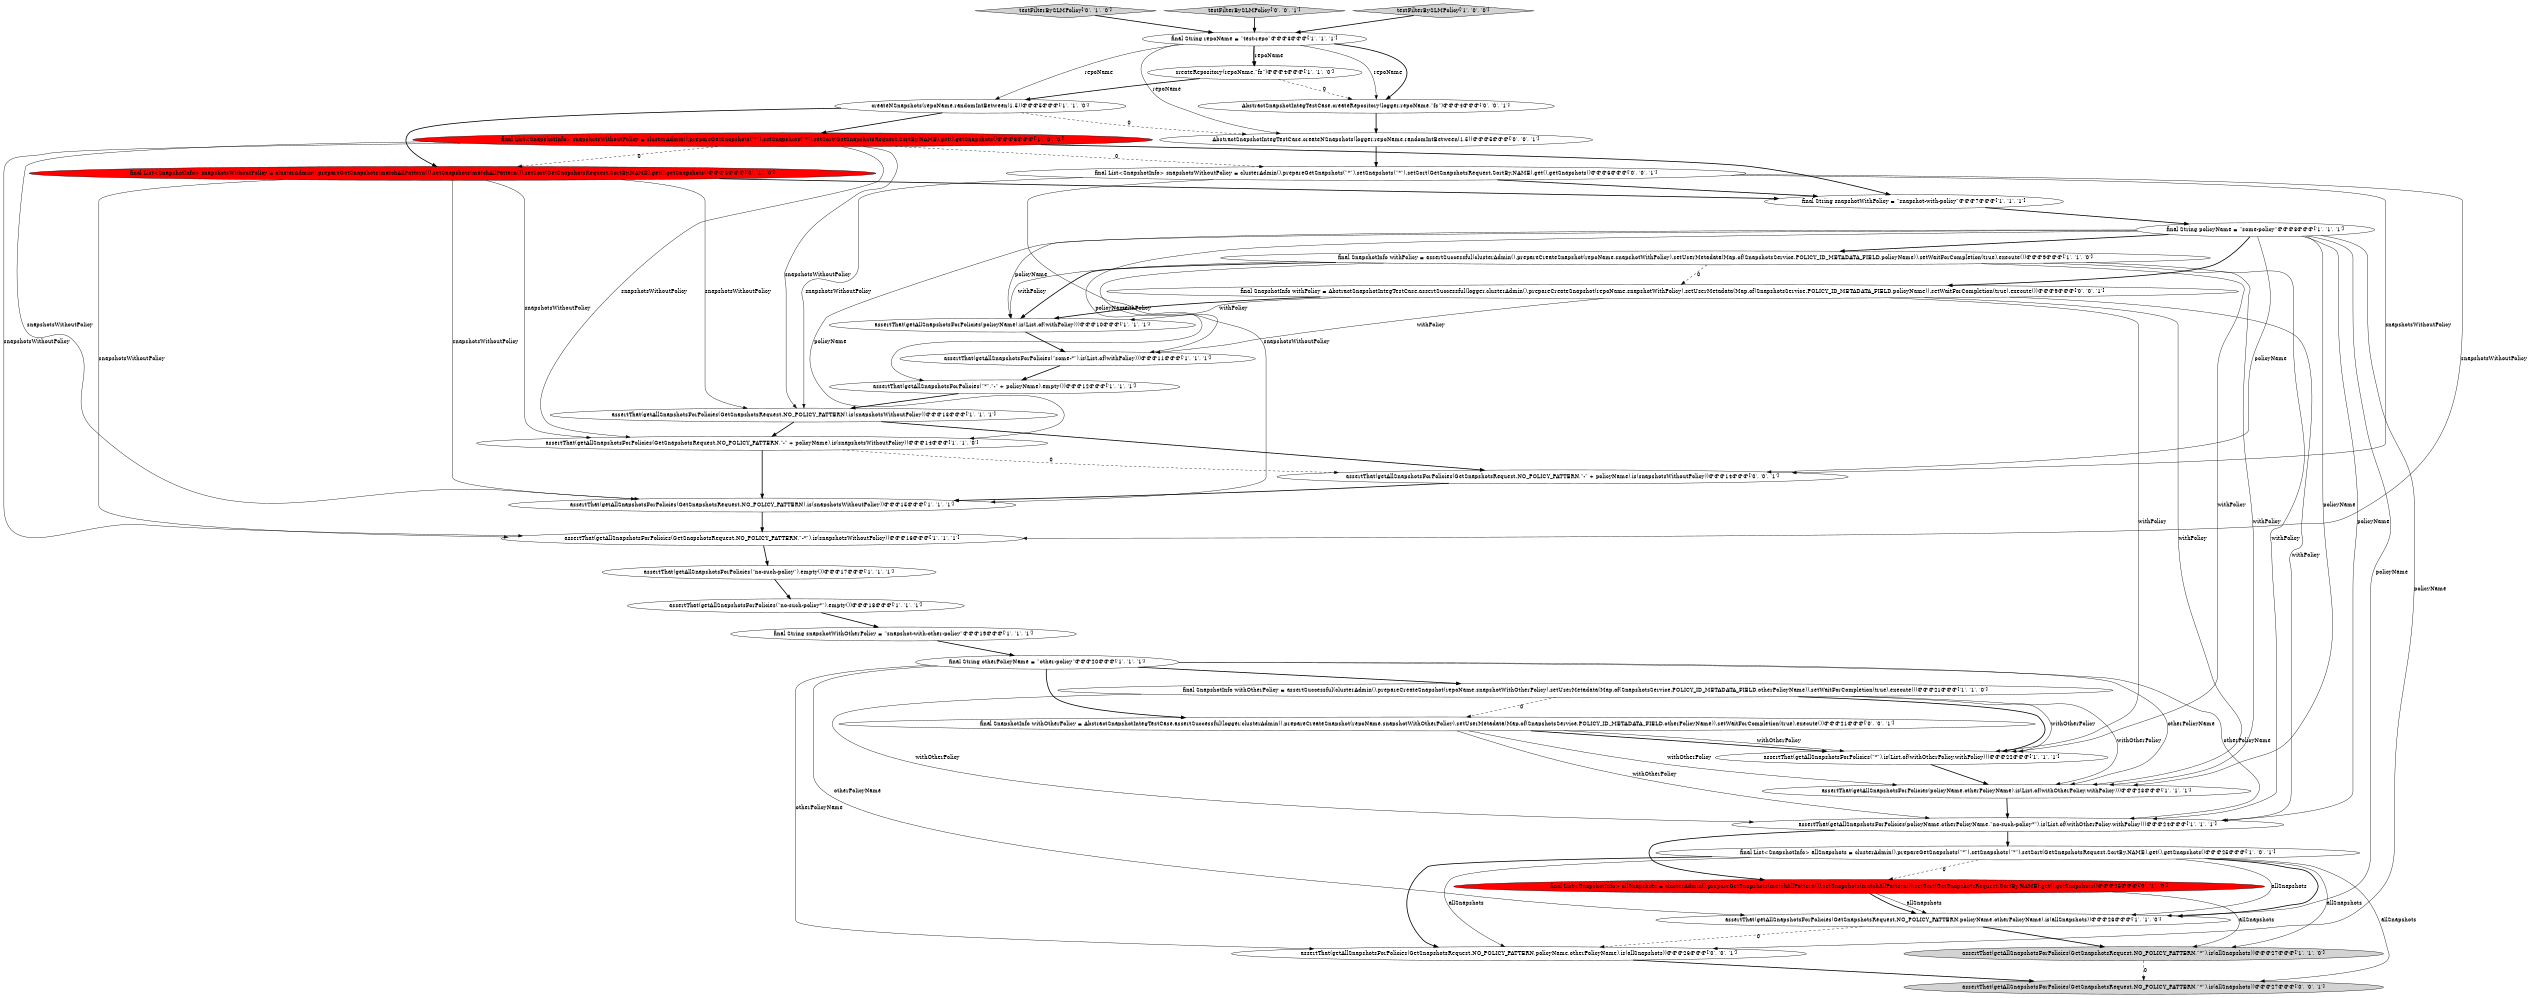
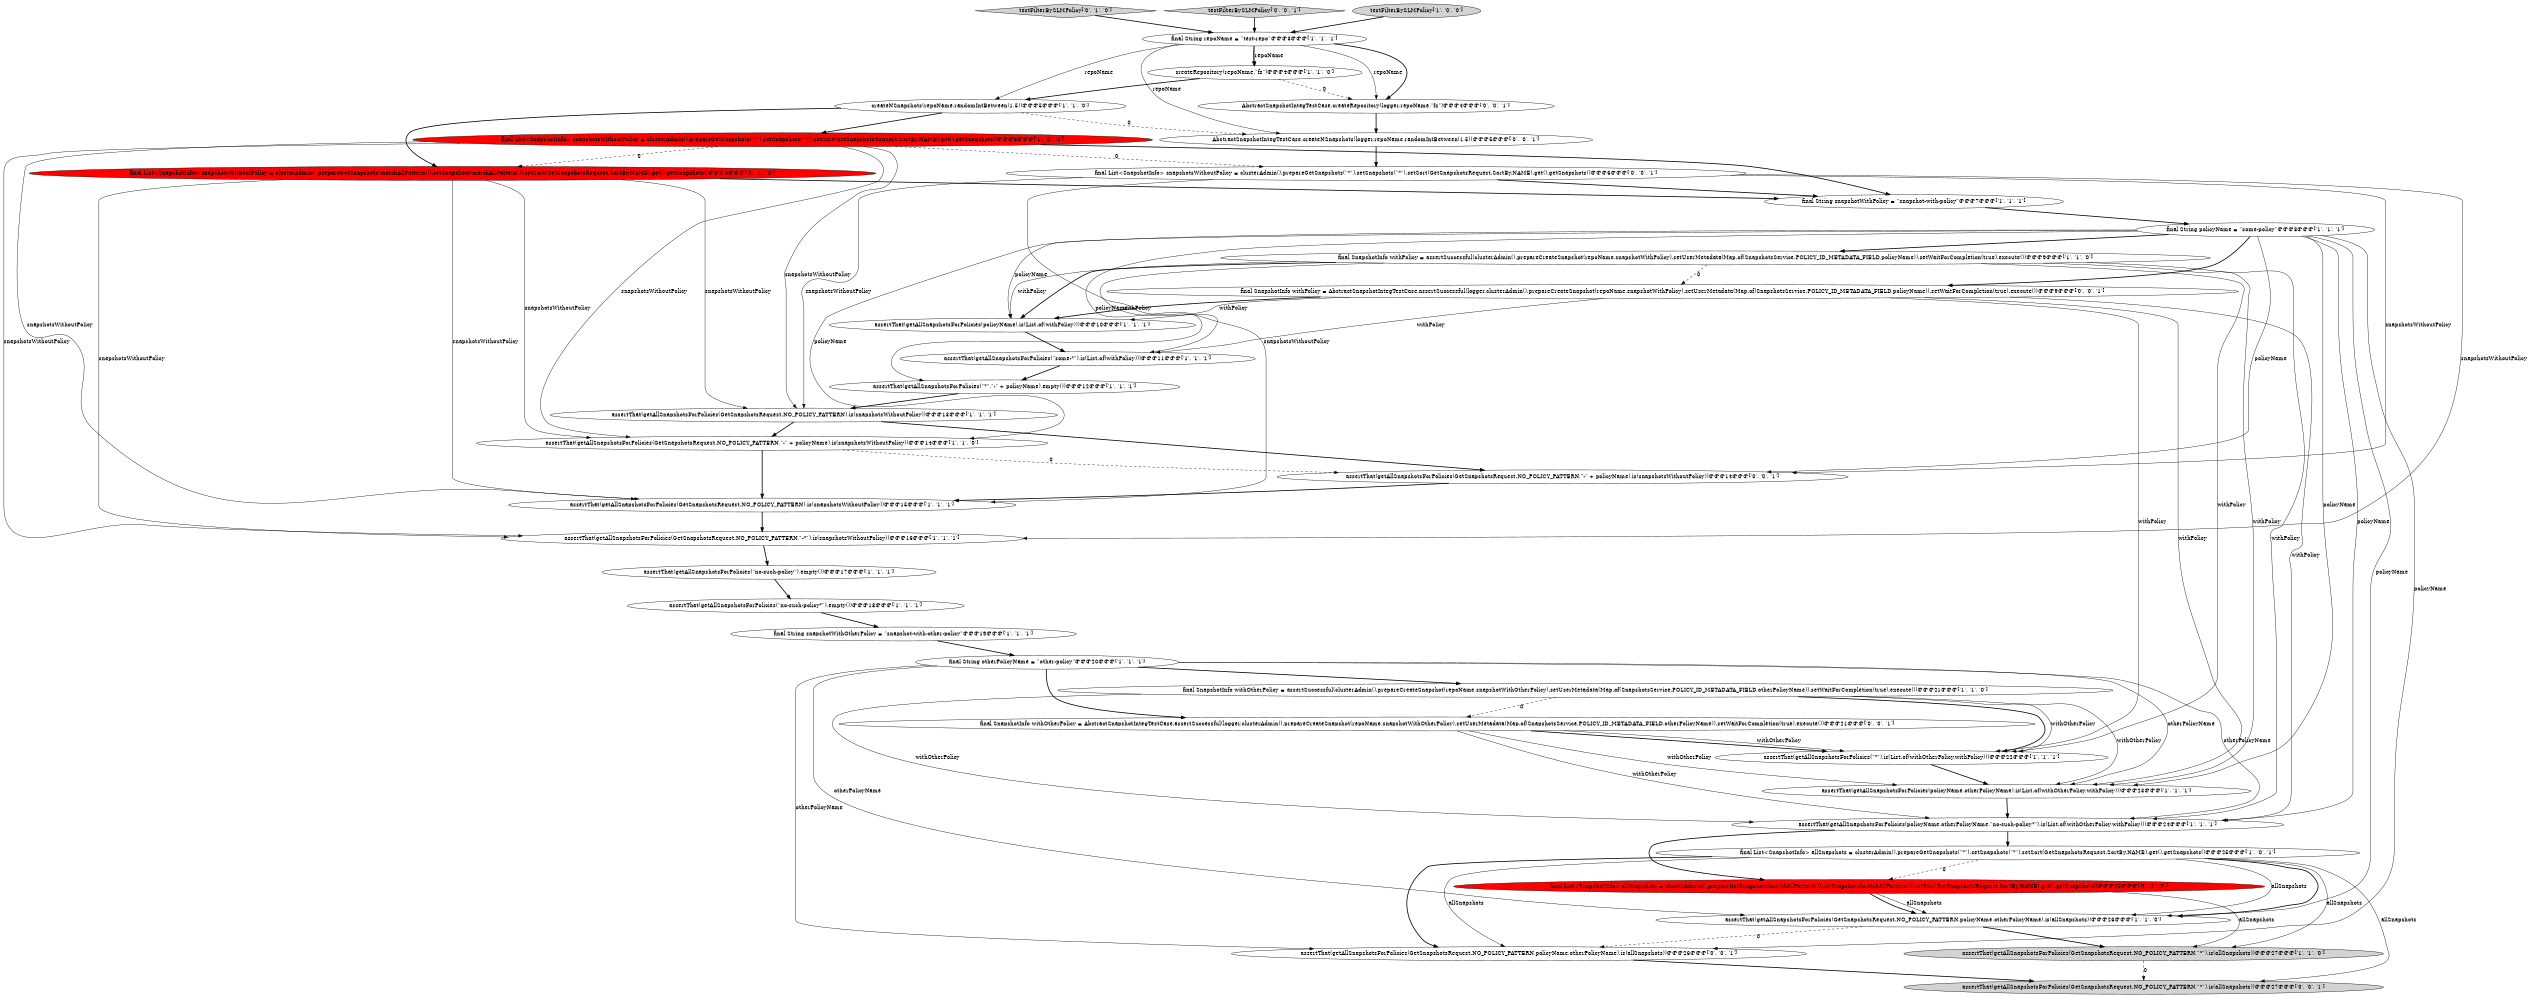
(1443, 11) -> (1417, 11)
